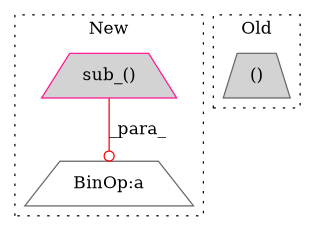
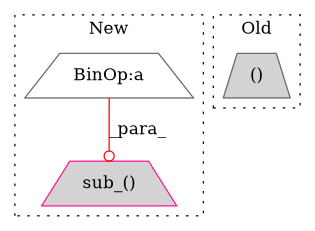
(109, 125) -> (109, 125)
